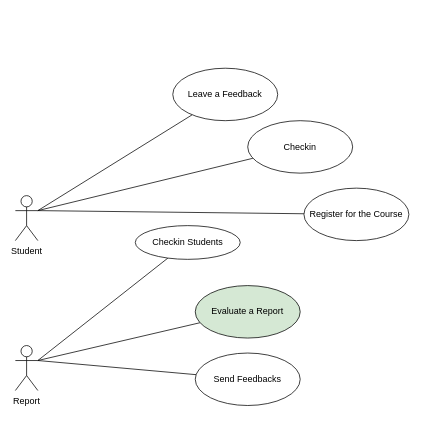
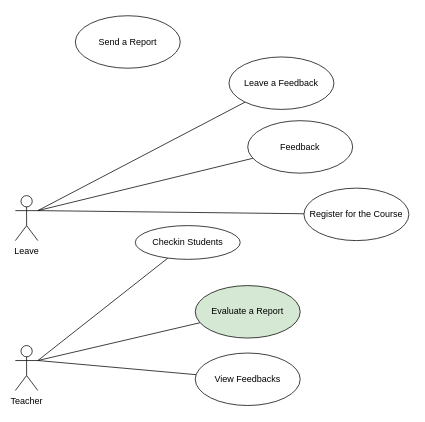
none -> (128, 42)
(225, 94) -> (282, 83)
(300, 147) -> (300, 147)
(27, 251) -> (27, 251)
(248, 379) -> (248, 379)
(27, 401) -> (27, 401)
